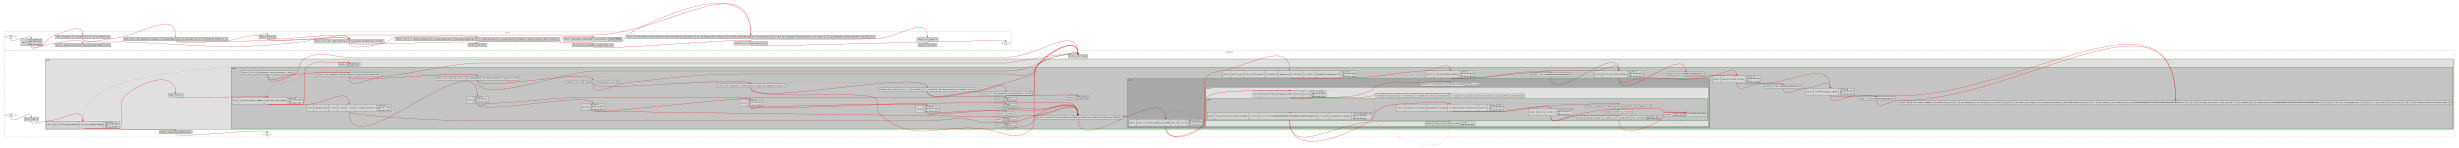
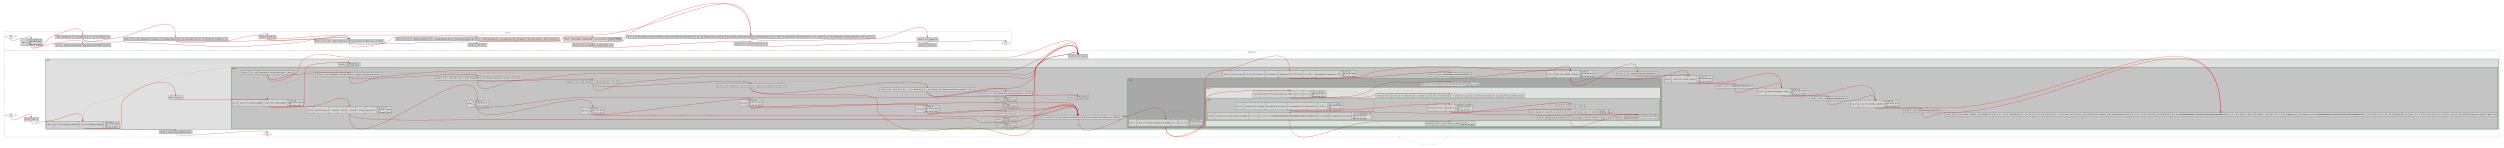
none -> (1450, 75)
(1365, 123) -> none
